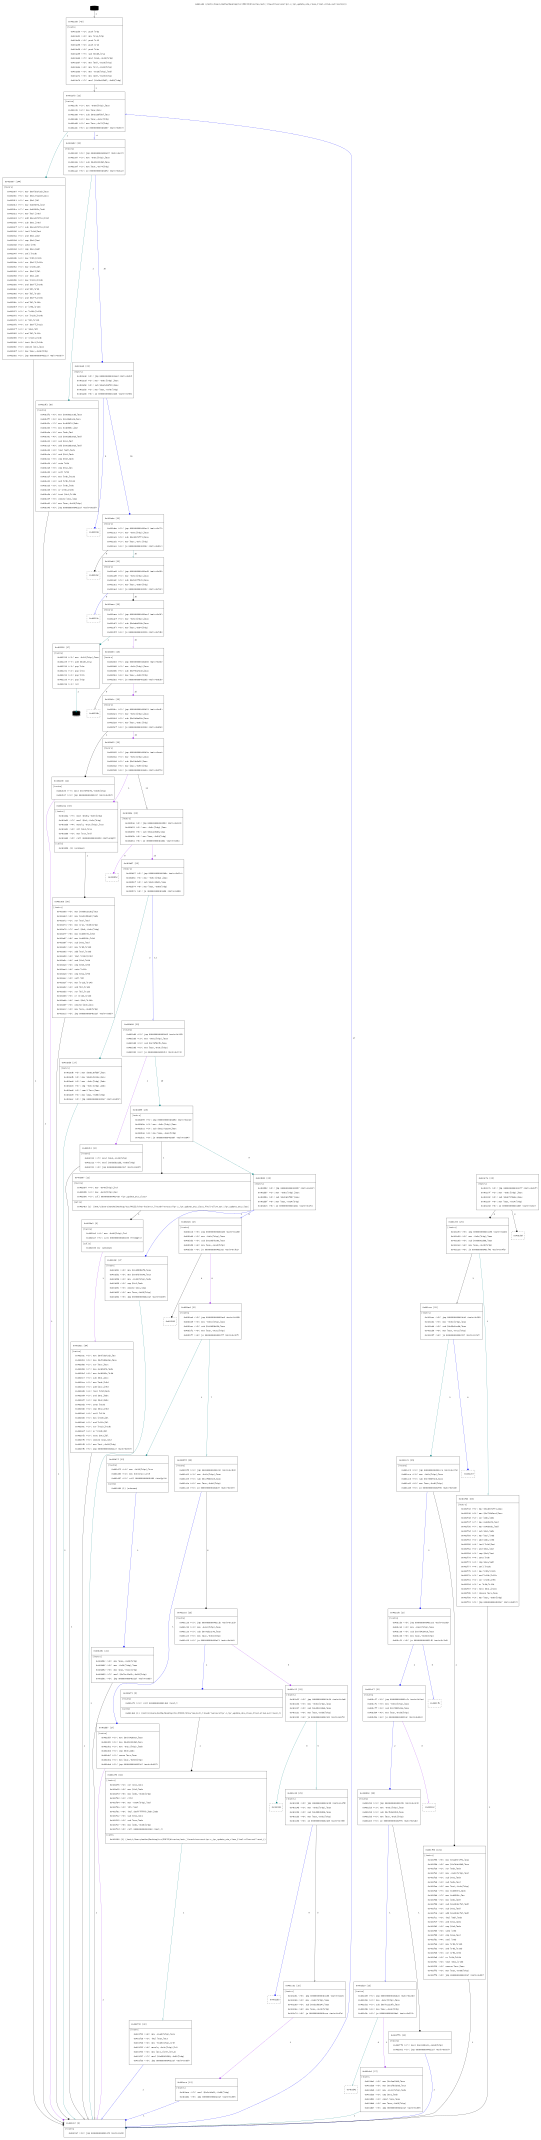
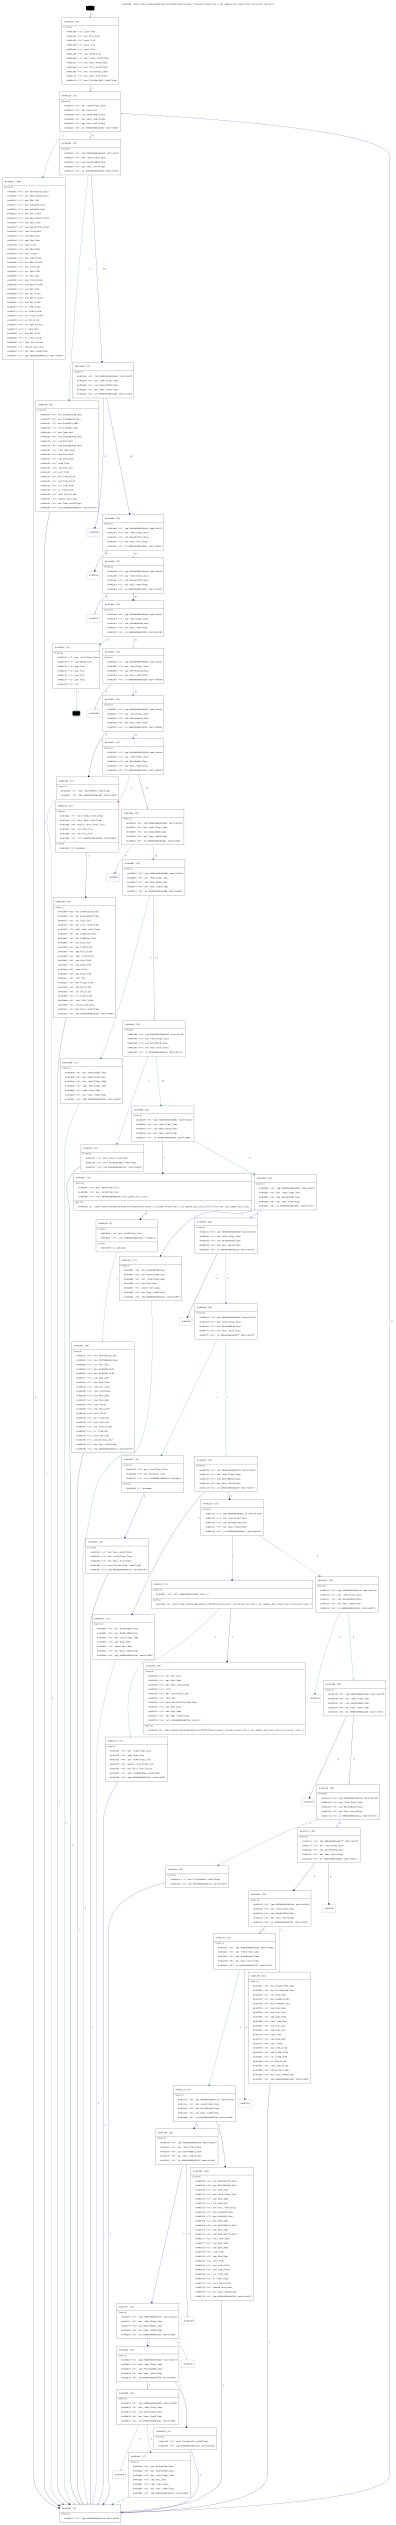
none -> (339, 1823)
(172, 1931) -> (151, 1660)
